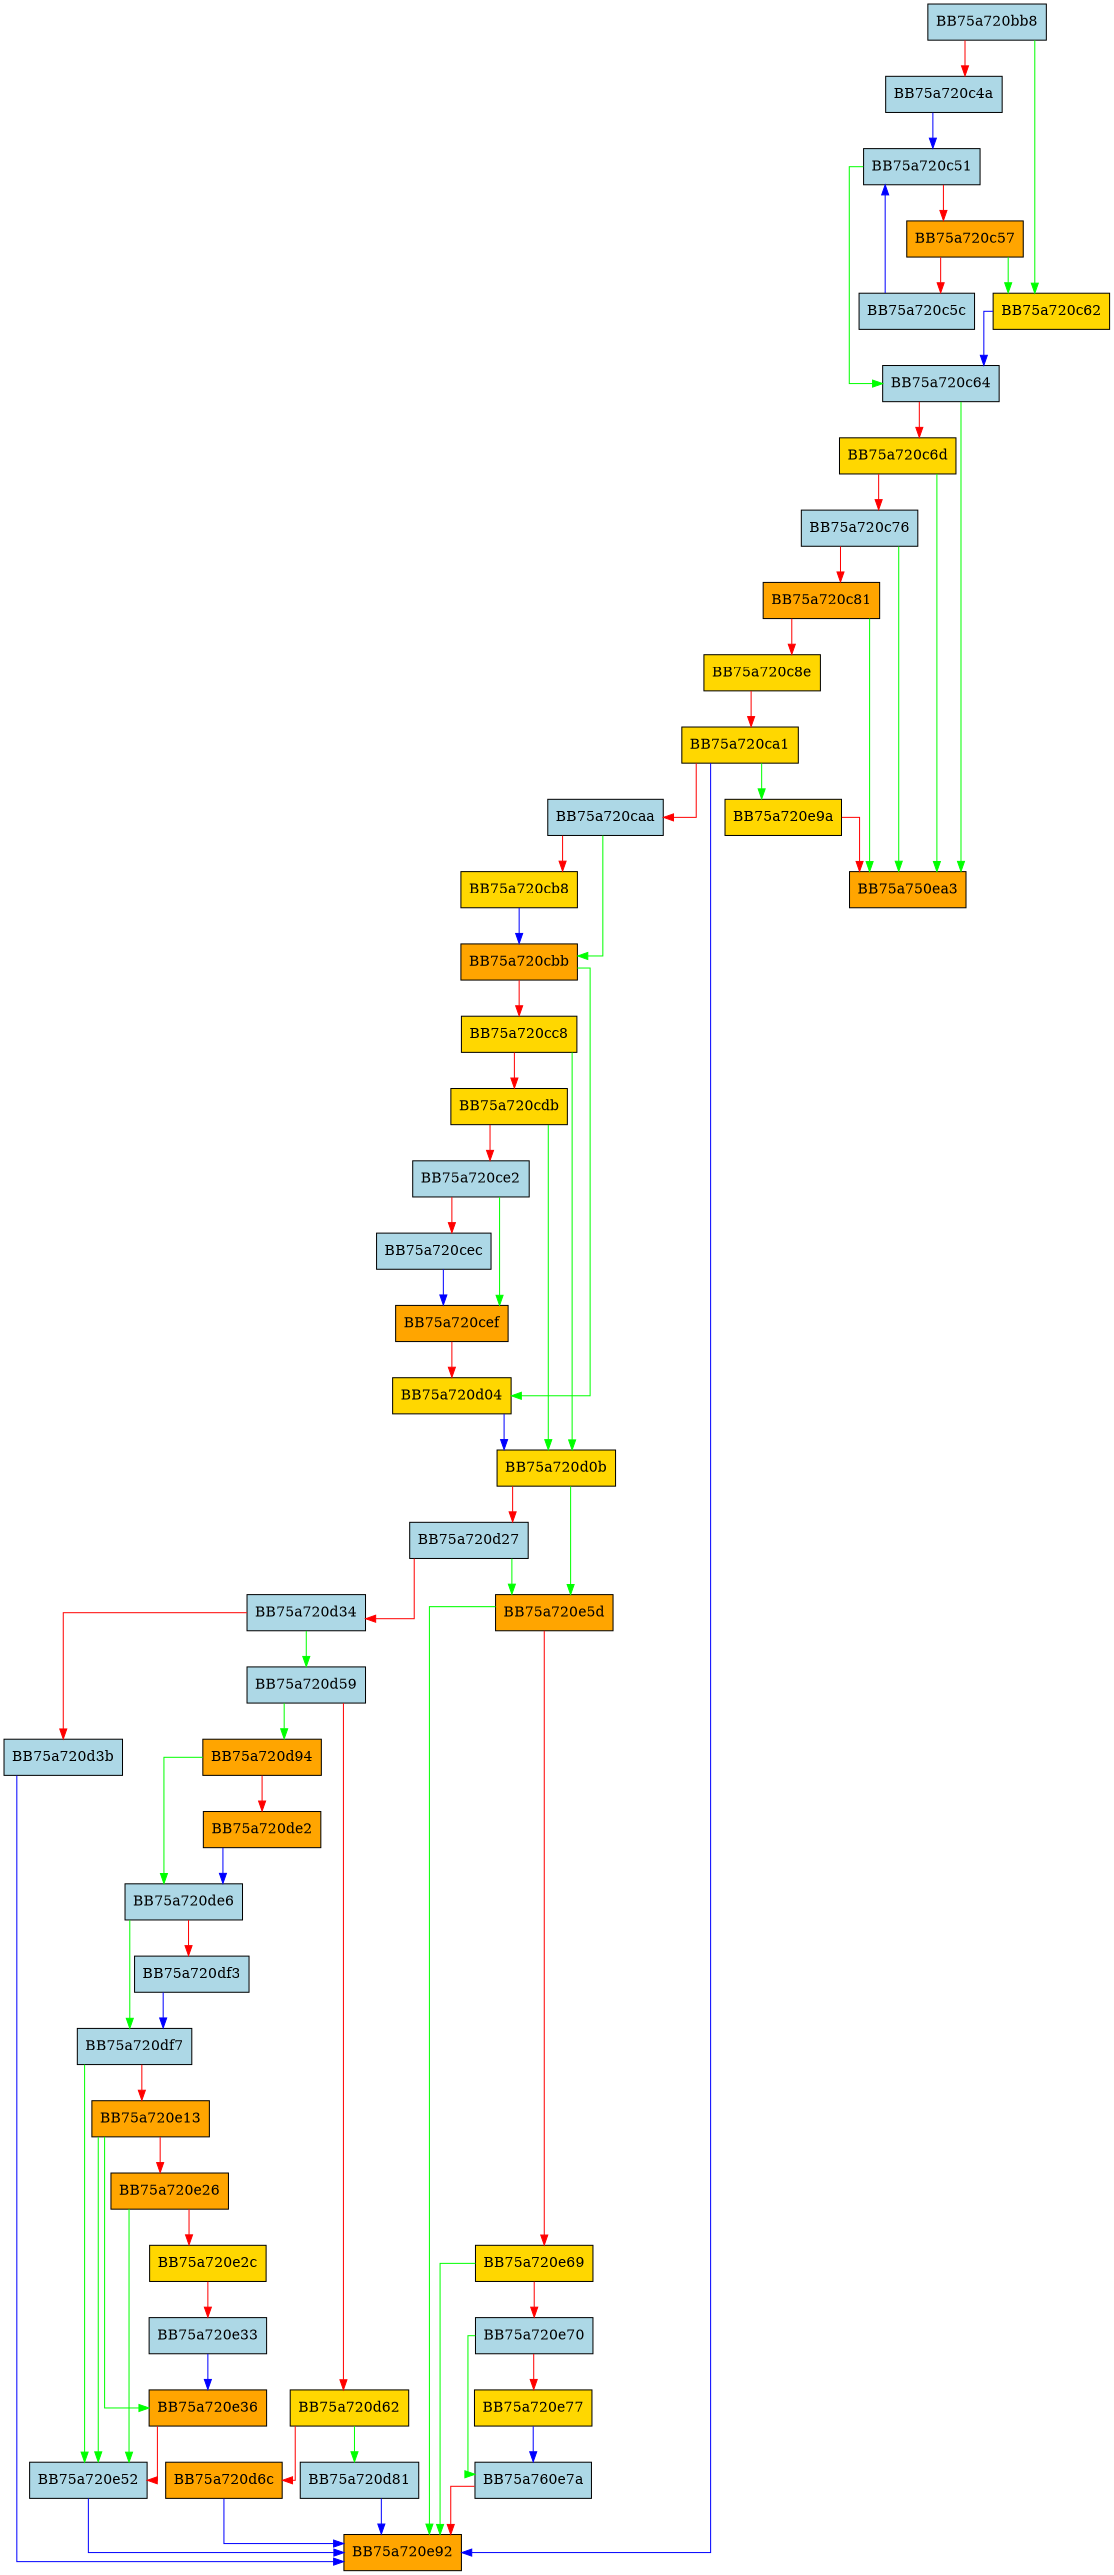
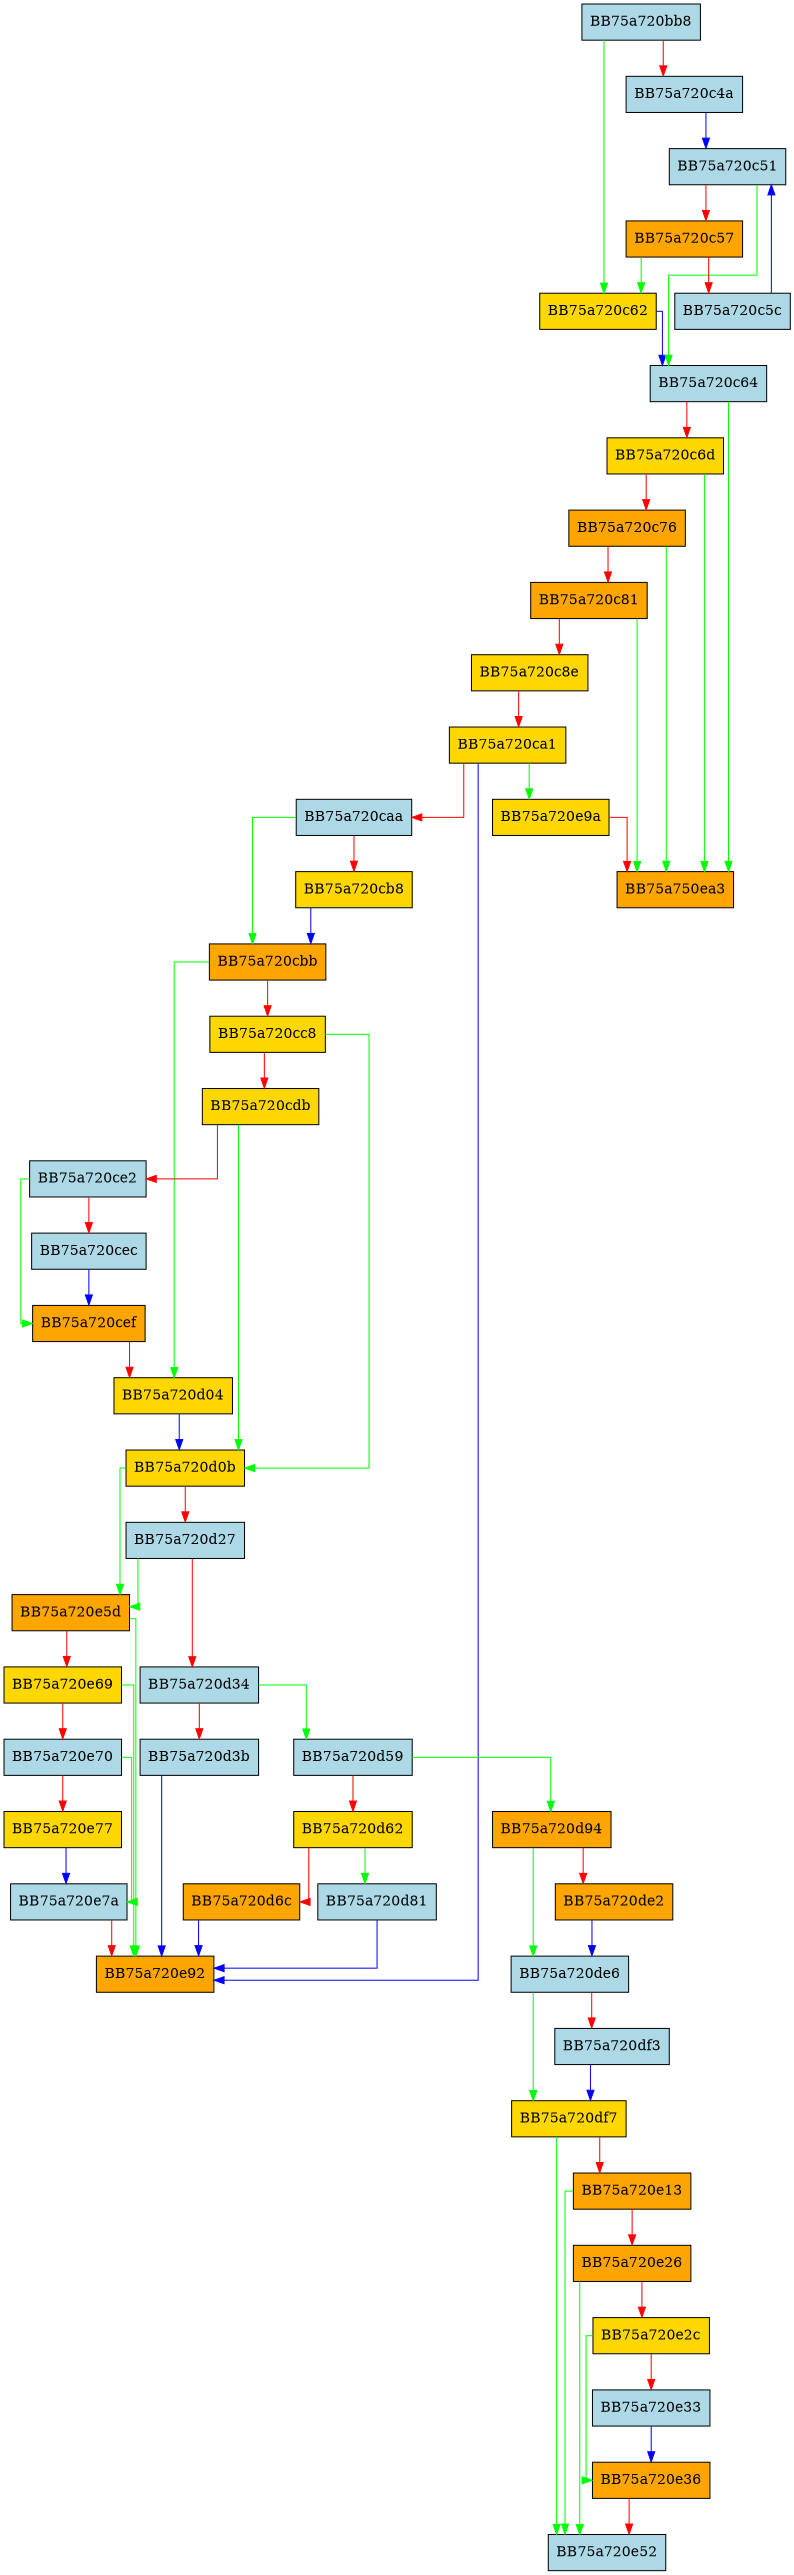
(860, 528) -> (627, 528)
(135, 2046) -> (569, 2119)
(105, 2290) -> (586, 2405)
(533, 2480) -> (69, 1902)
(184, 2553) -> none
